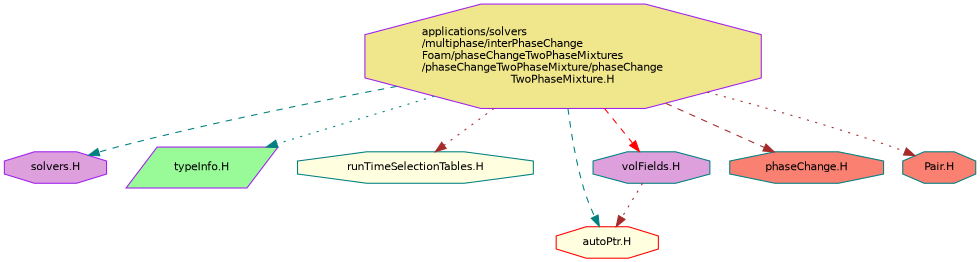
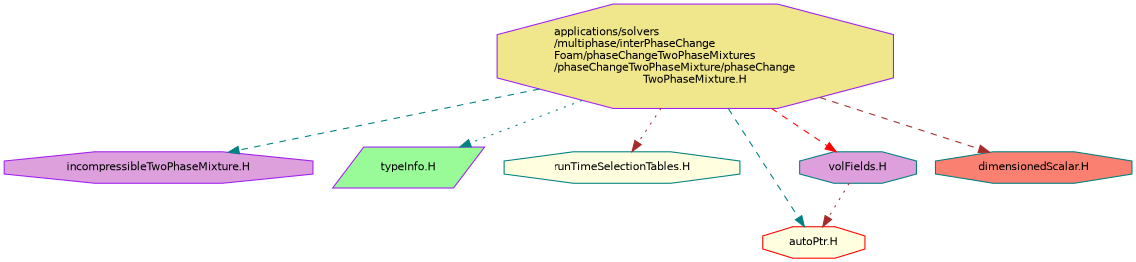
(55, 168) -> (159, 168)
(807, 168) -> (1034, 168)
(939, 168) -> none
